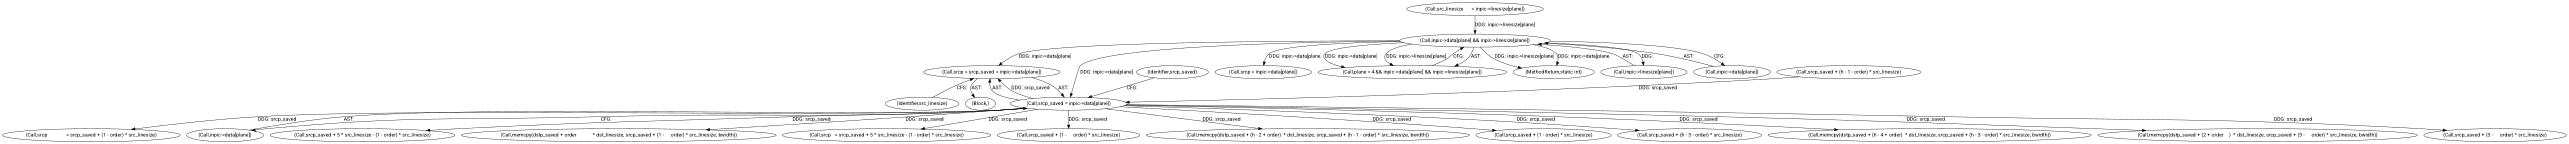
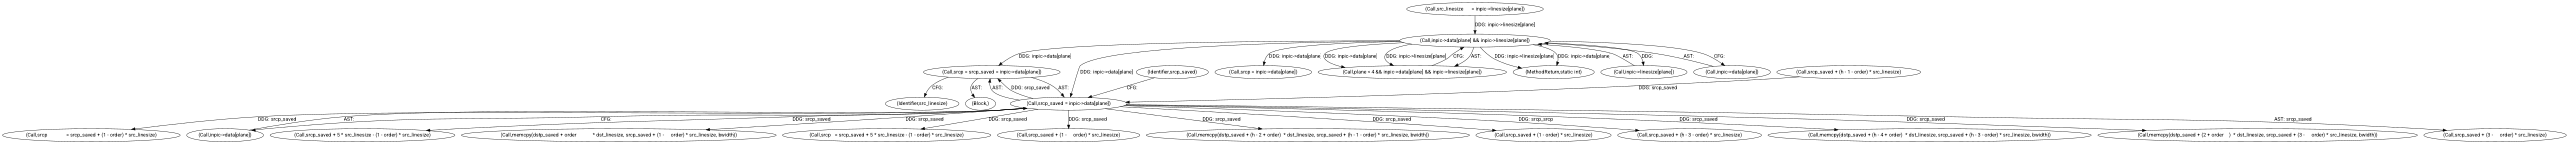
(951, 88) -> (935, 83)
(1536, 119) -> (1536, 119)
(2293, 119) -> (2293, 119)
